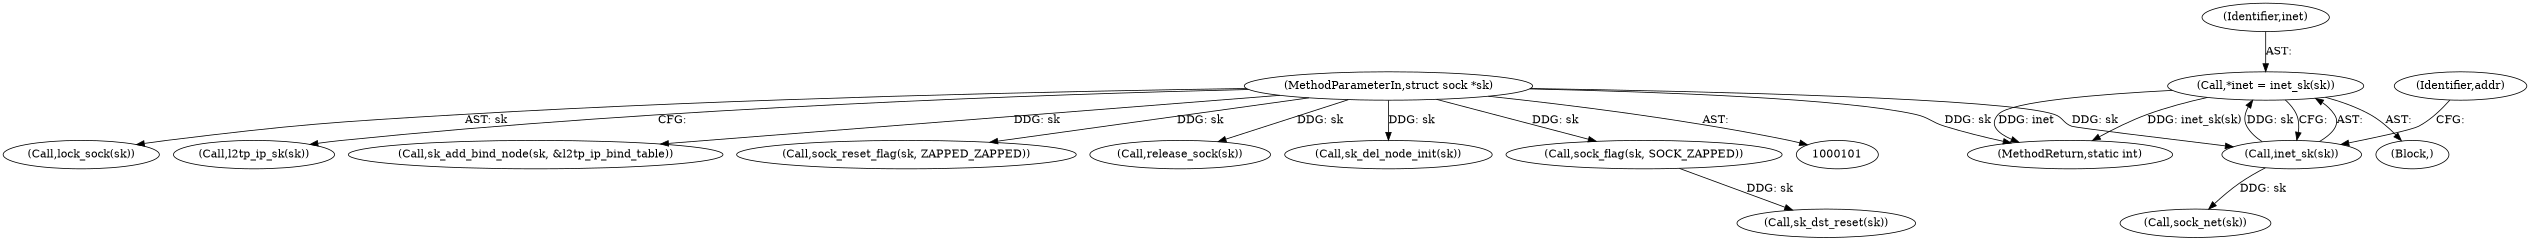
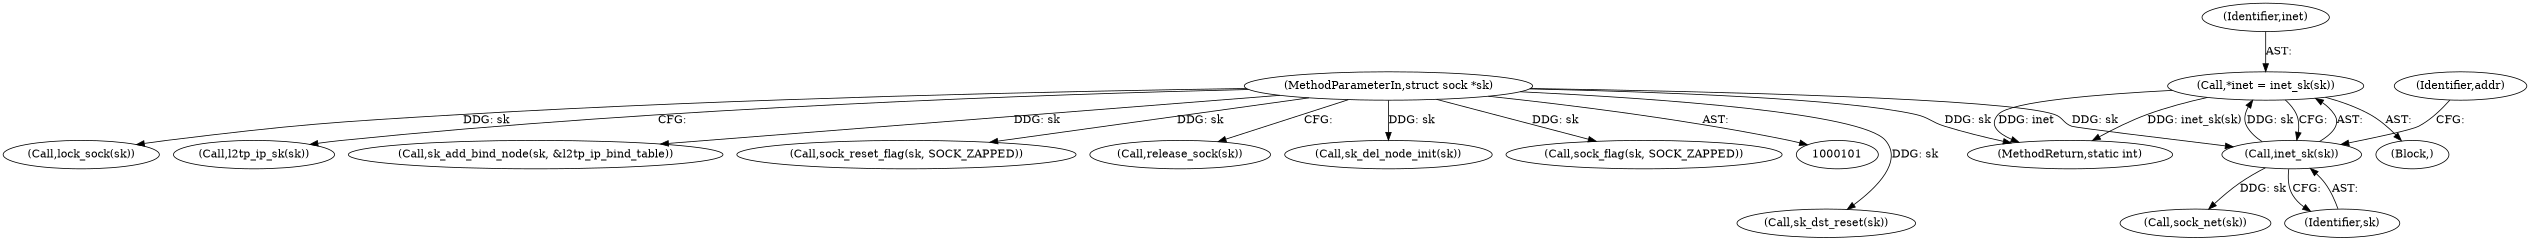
(486, 120) -> (486, 120)
(1320, 120) -> (1320, 120)
(906, 155) -> (906, 155)
(1732, 188) -> (1745, 108)
none -> (2342, 223)
